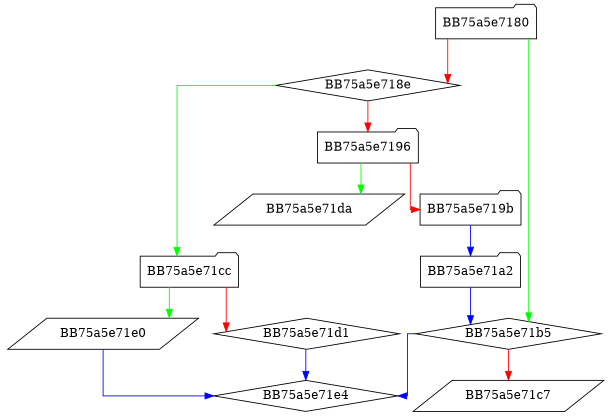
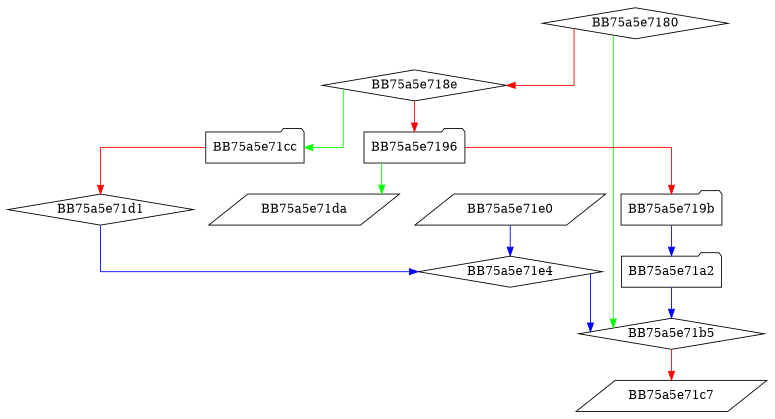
(486, 23) -> (635, 23)
(169, 298) -> none
(407, 361) -> (590, 298)
